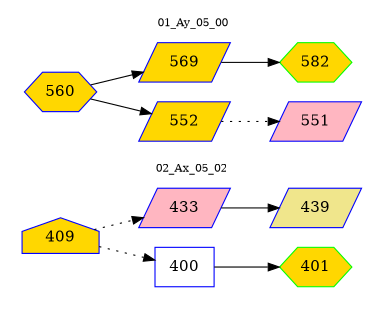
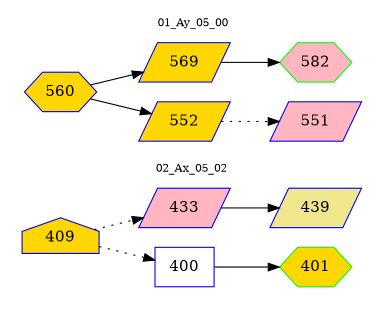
(316, 62) -> (316, 62)
